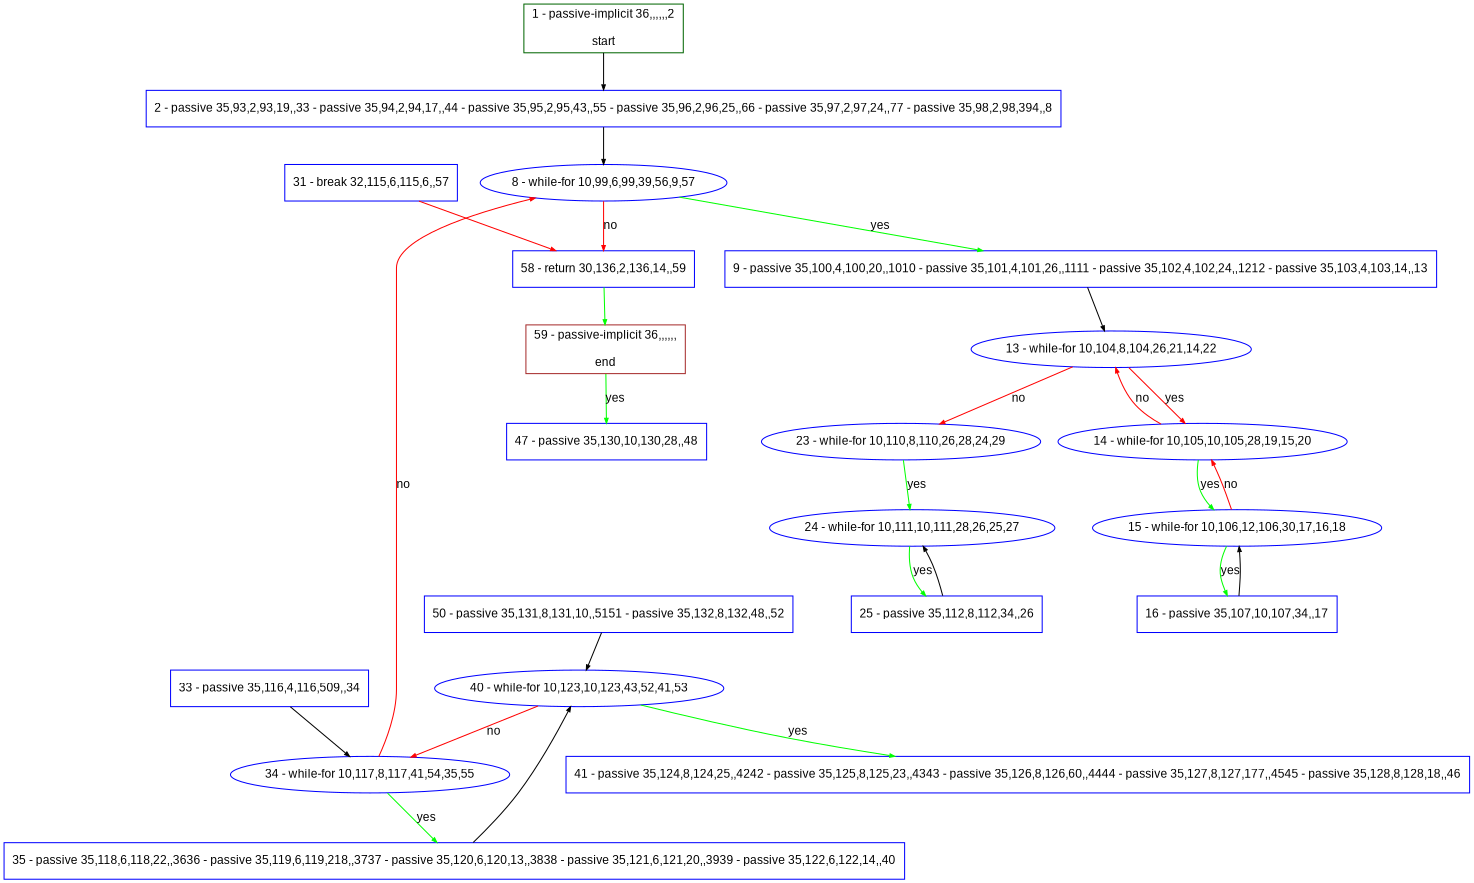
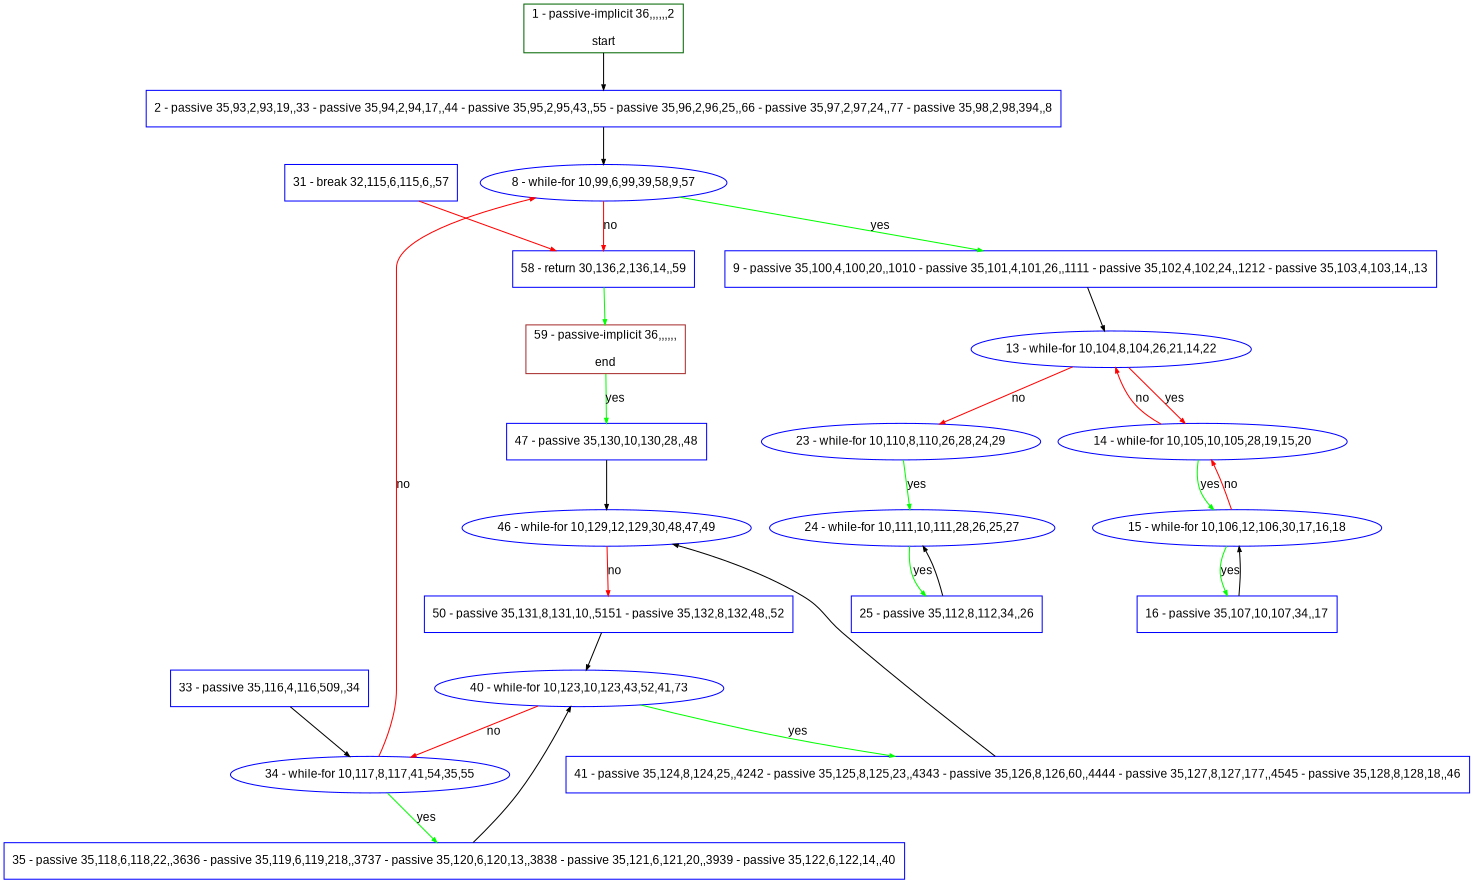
(604, 183) -> (604, 183)
none -> (607, 528)
(579, 688) -> (579, 688)
